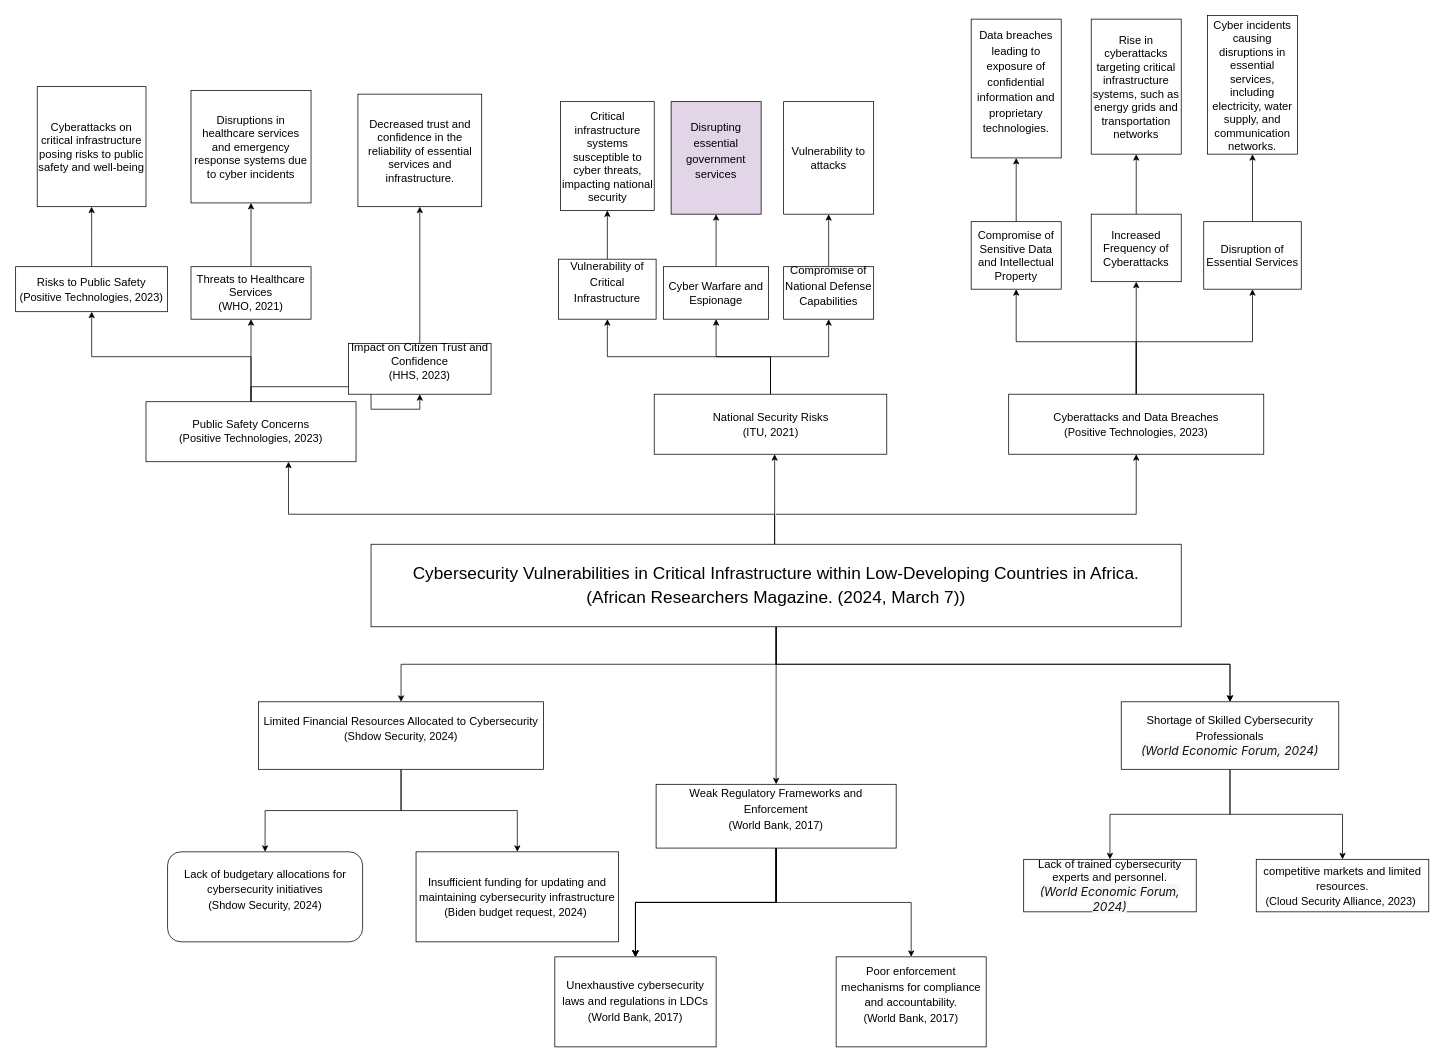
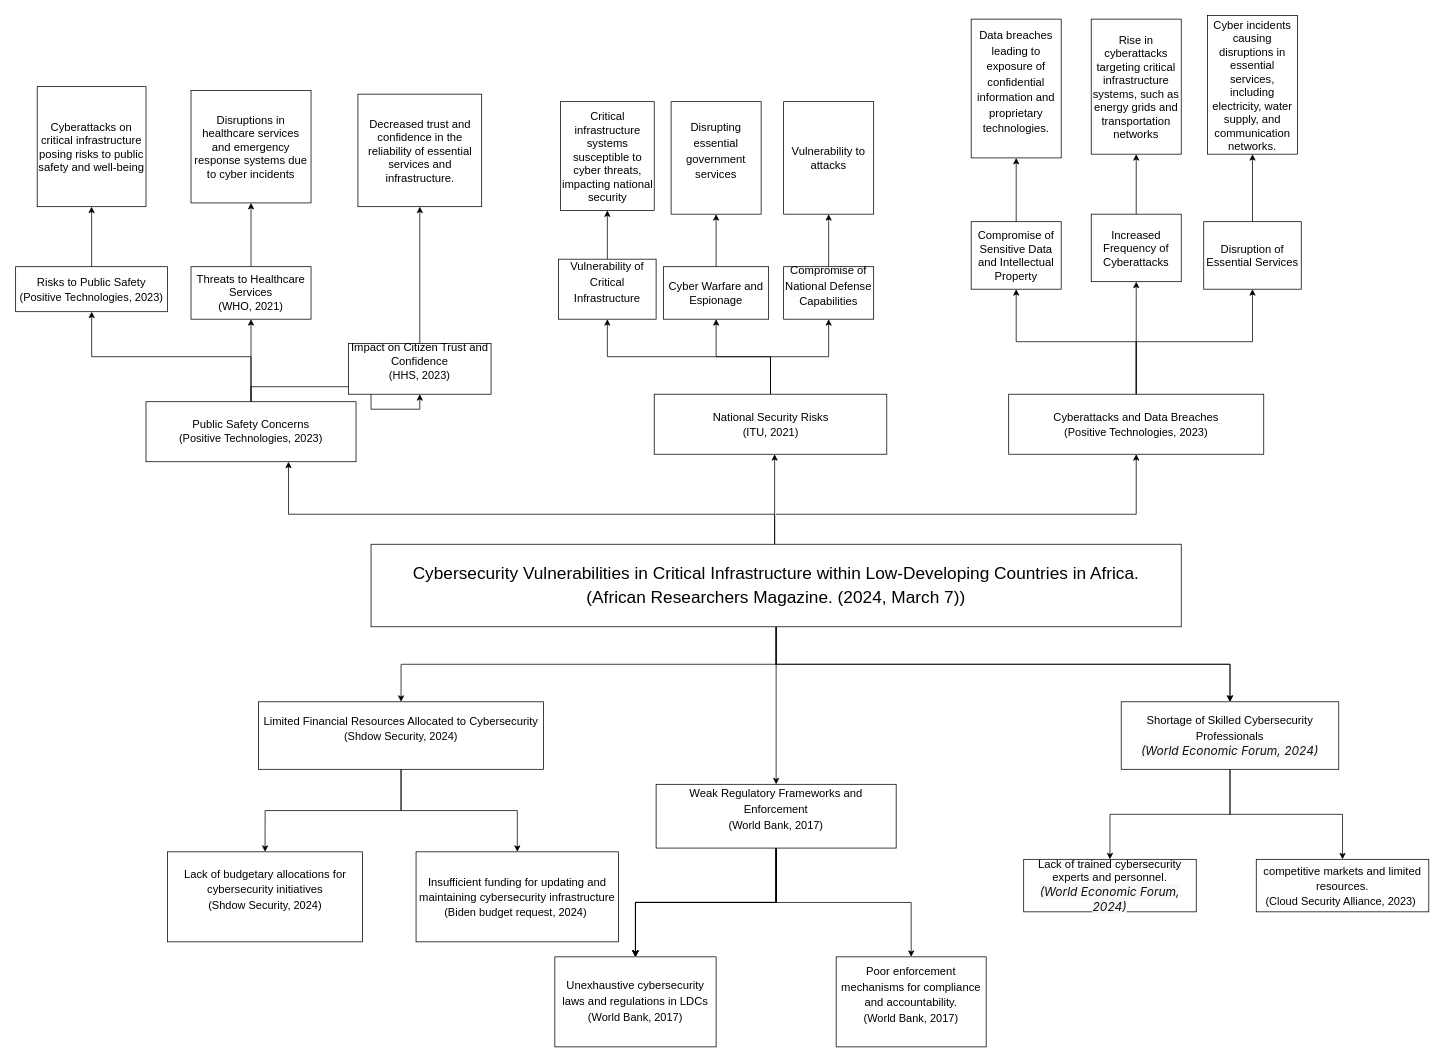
(716, 158) -> (716, 158)
(265, 897) -> (265, 897)
